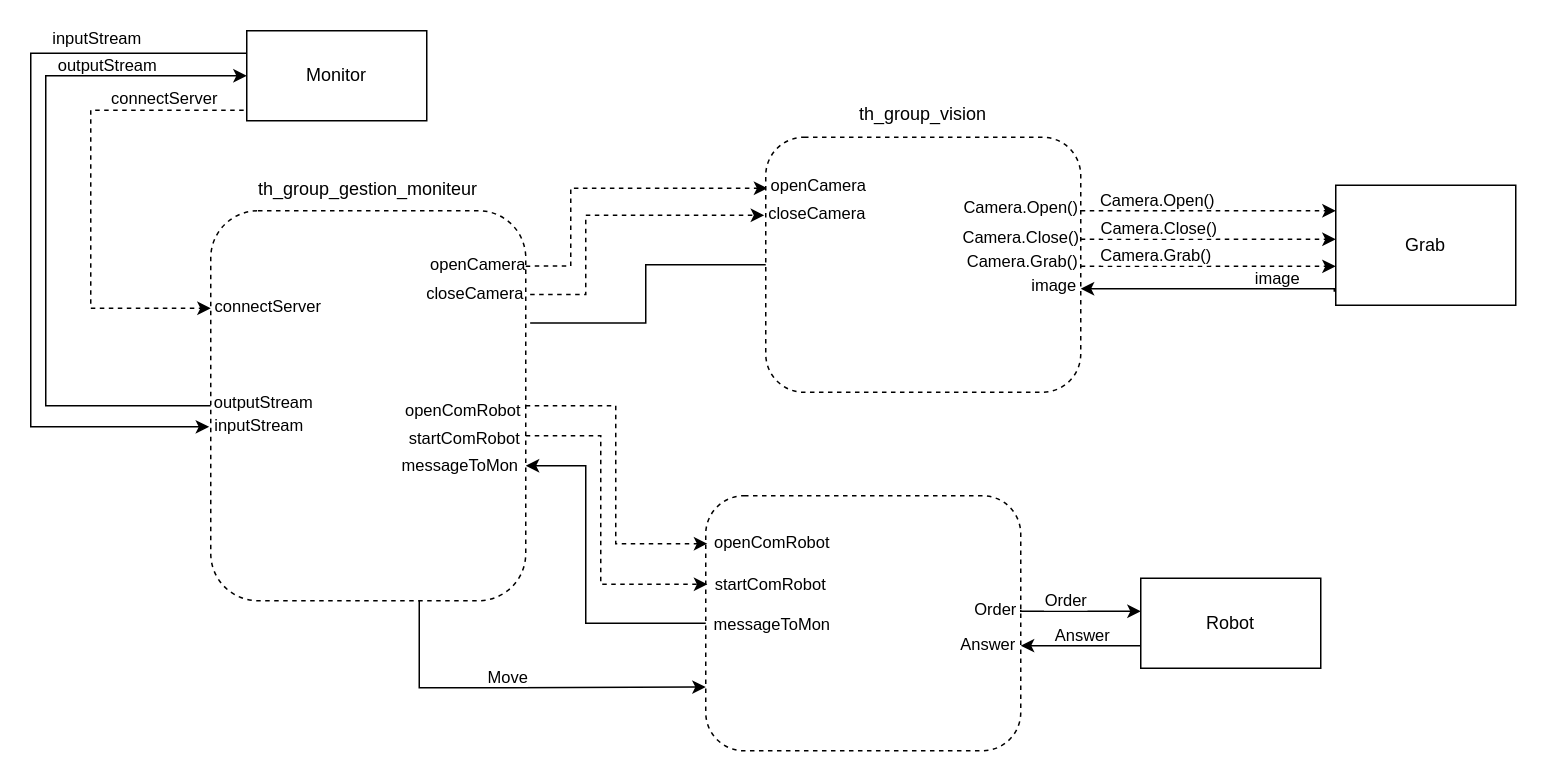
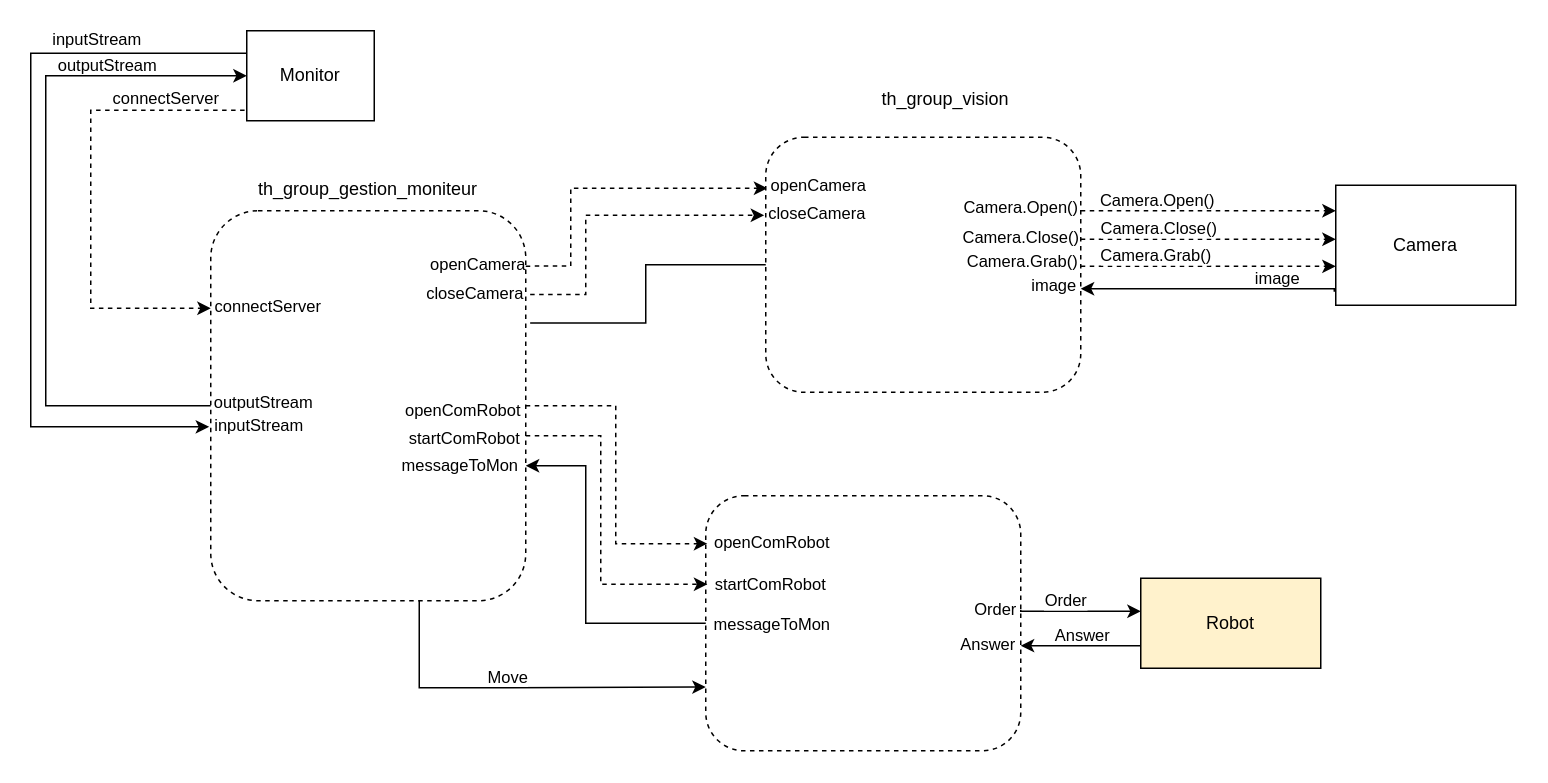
(337, 76) -> (311, 76)
(923, 115) -> (946, 100)
(1426, 245) -> (1426, 245)
(1231, 623) -> (1231, 623)
